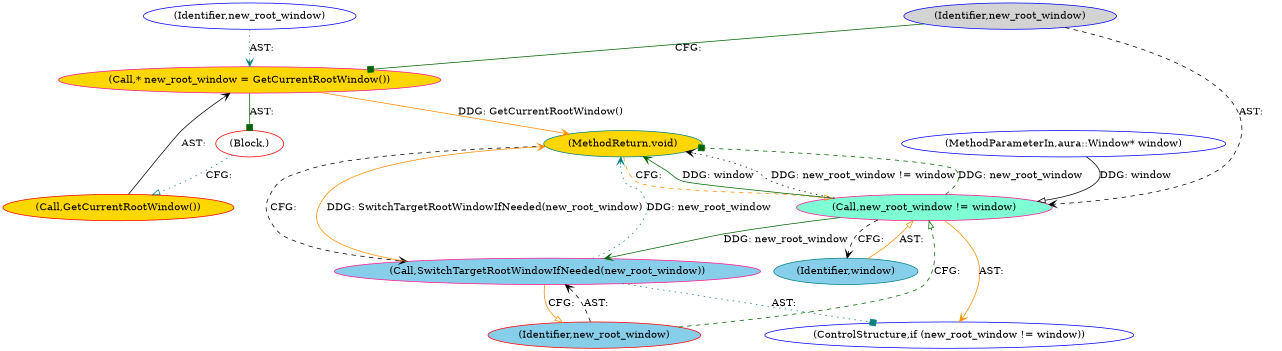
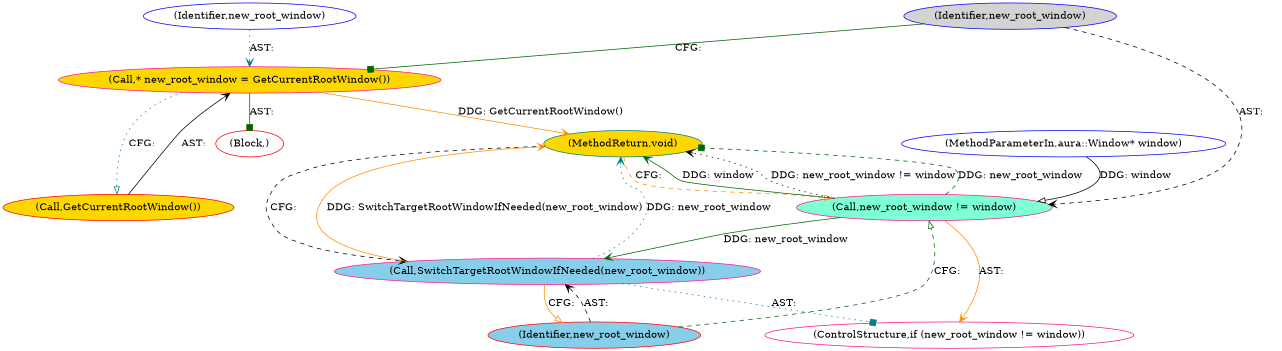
(197, 175) -> (131, 127)
(846, 271) -> none
(949, 335) -> (949, 335)
